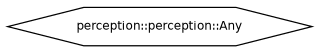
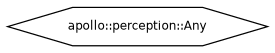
(160, 27) -> (138, 27)
